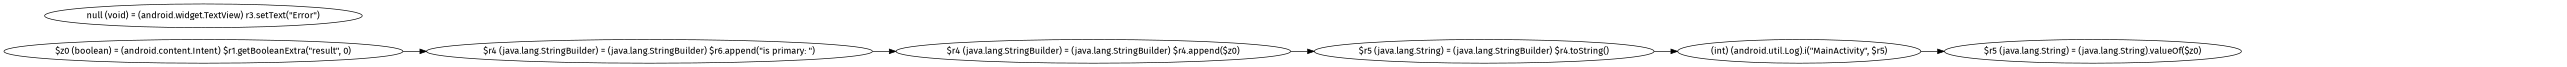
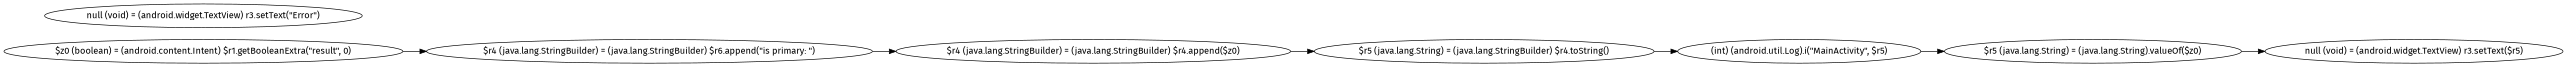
none -> (2414, 51)
